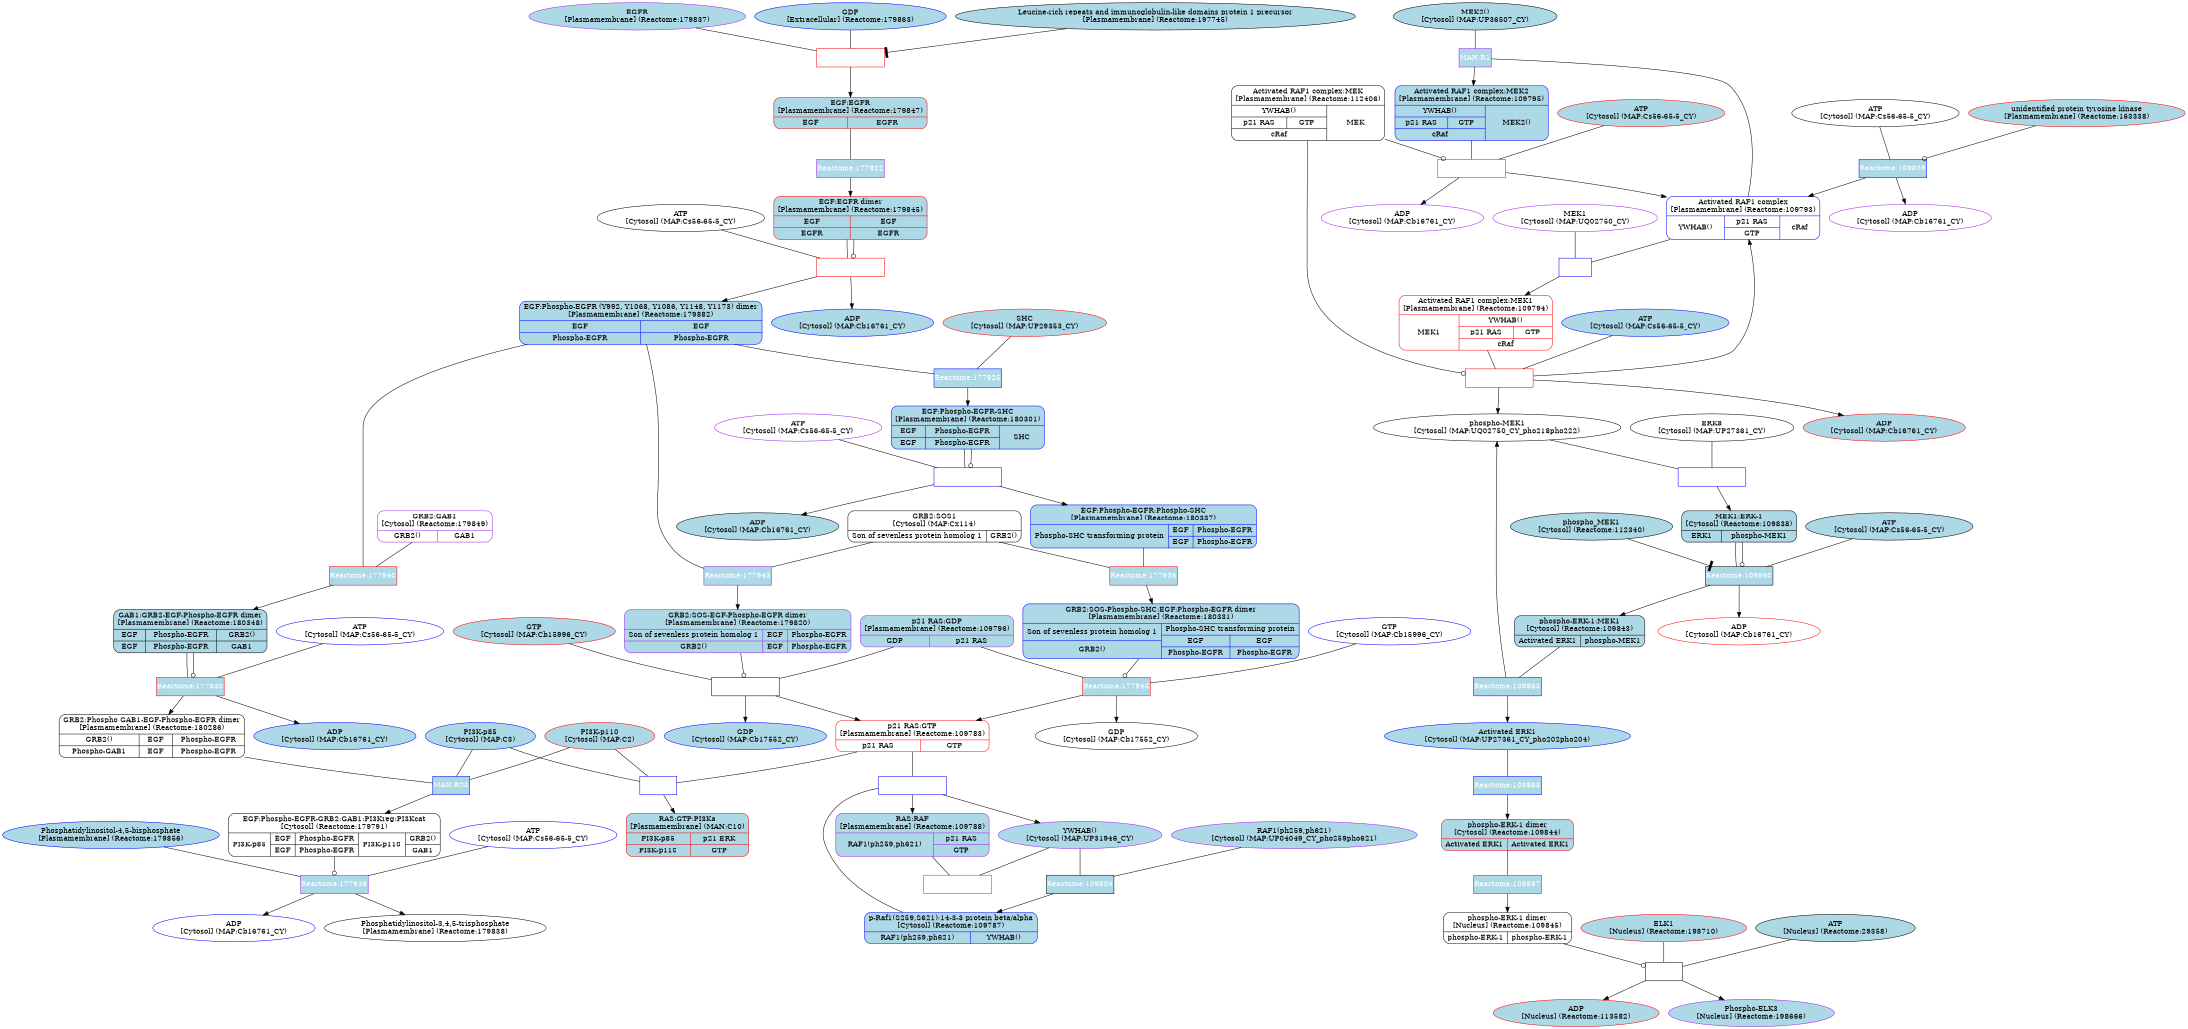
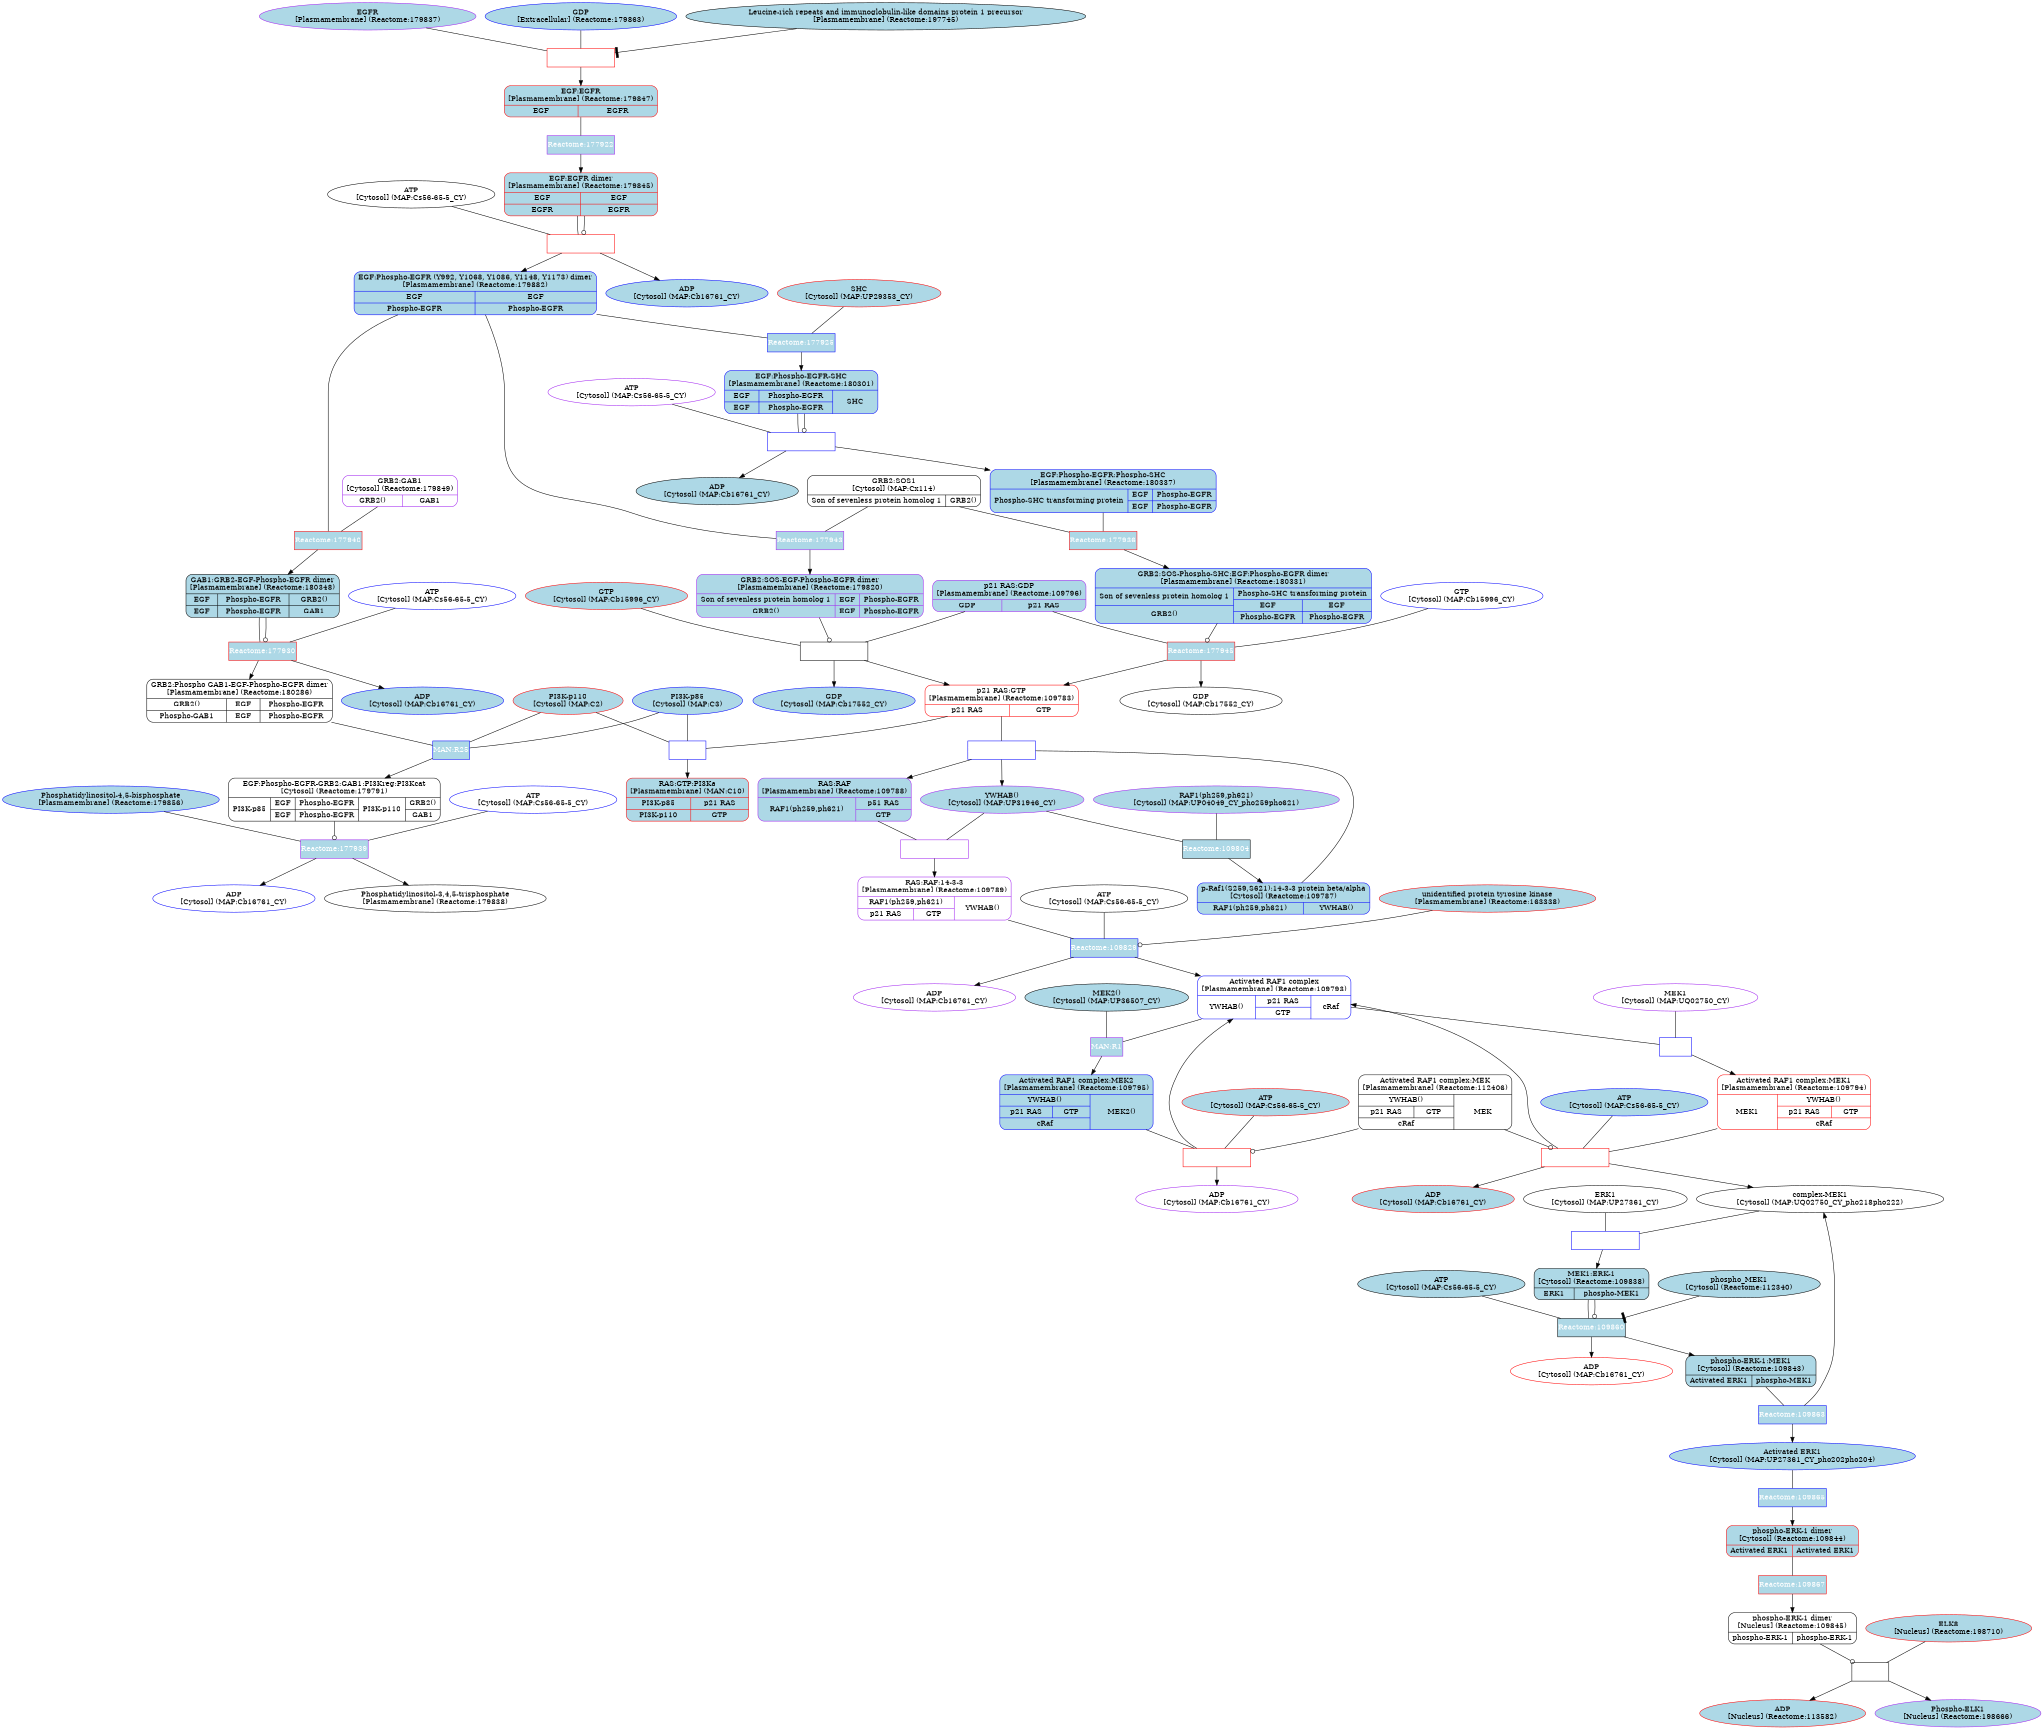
(1497, 428) -> (1820, 1199)
(1712, 428) -> (1605, 1199)
(720, 839) -> (720, 803)
(961, 839) -> (884, 803)
none -> (934, 899)
(1664, 928) -> (1949, 1628)
(1835, 928) -> none
(1751, 1013) -> (1958, 1713)
